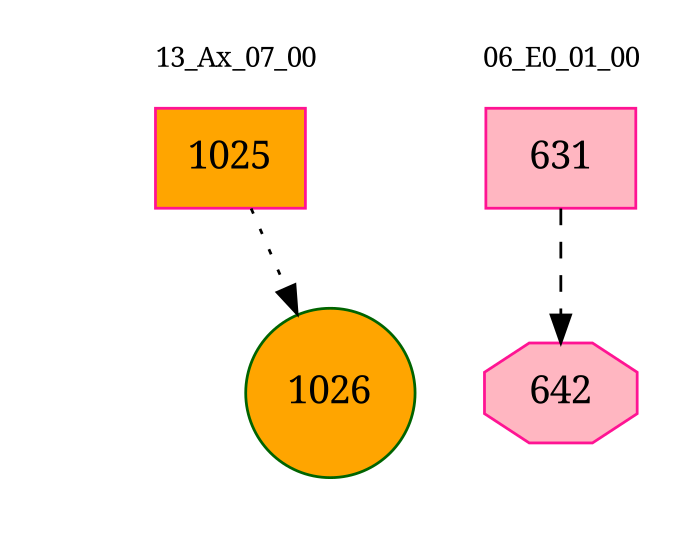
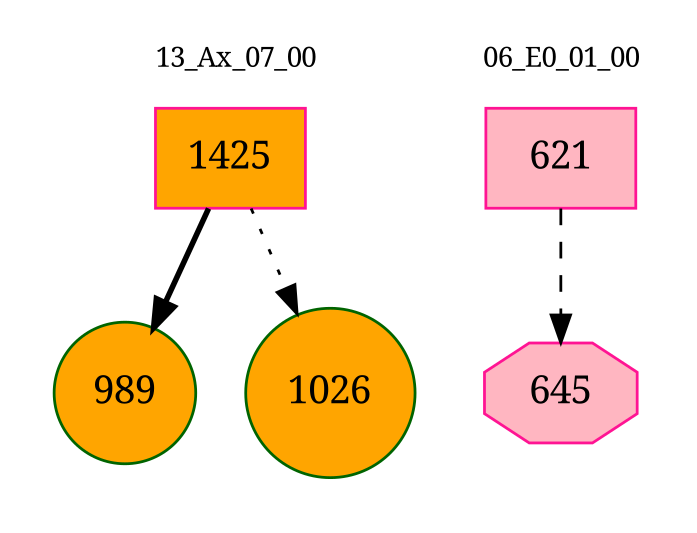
(230, 158) -> (230, 158)
(561, 158) -> (561, 158)
none -> (125, 393)
(561, 393) -> (561, 393)
